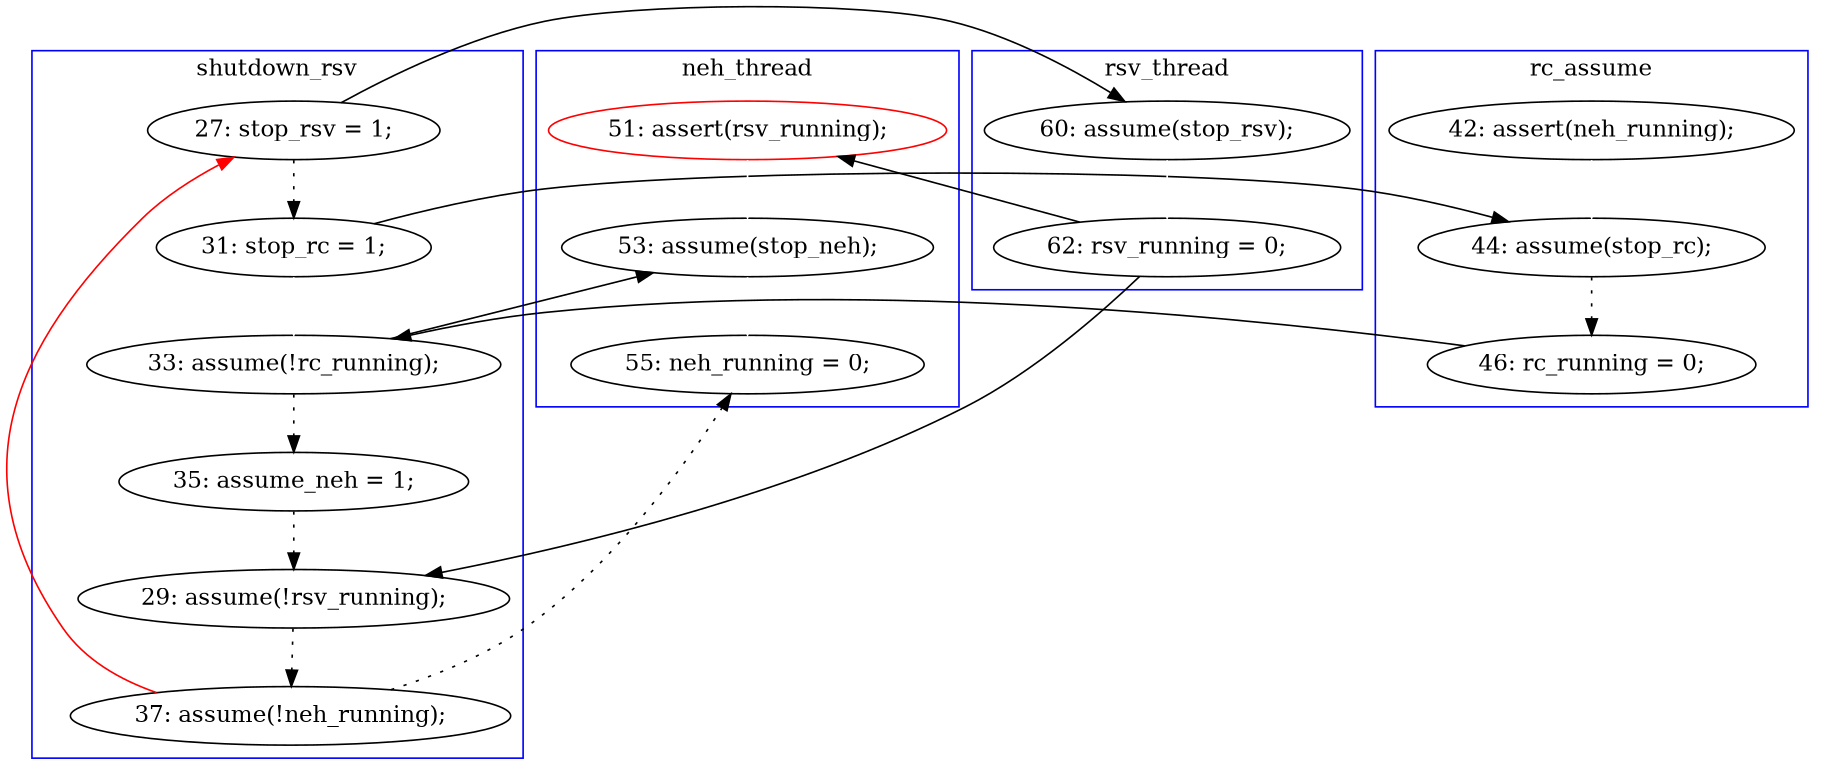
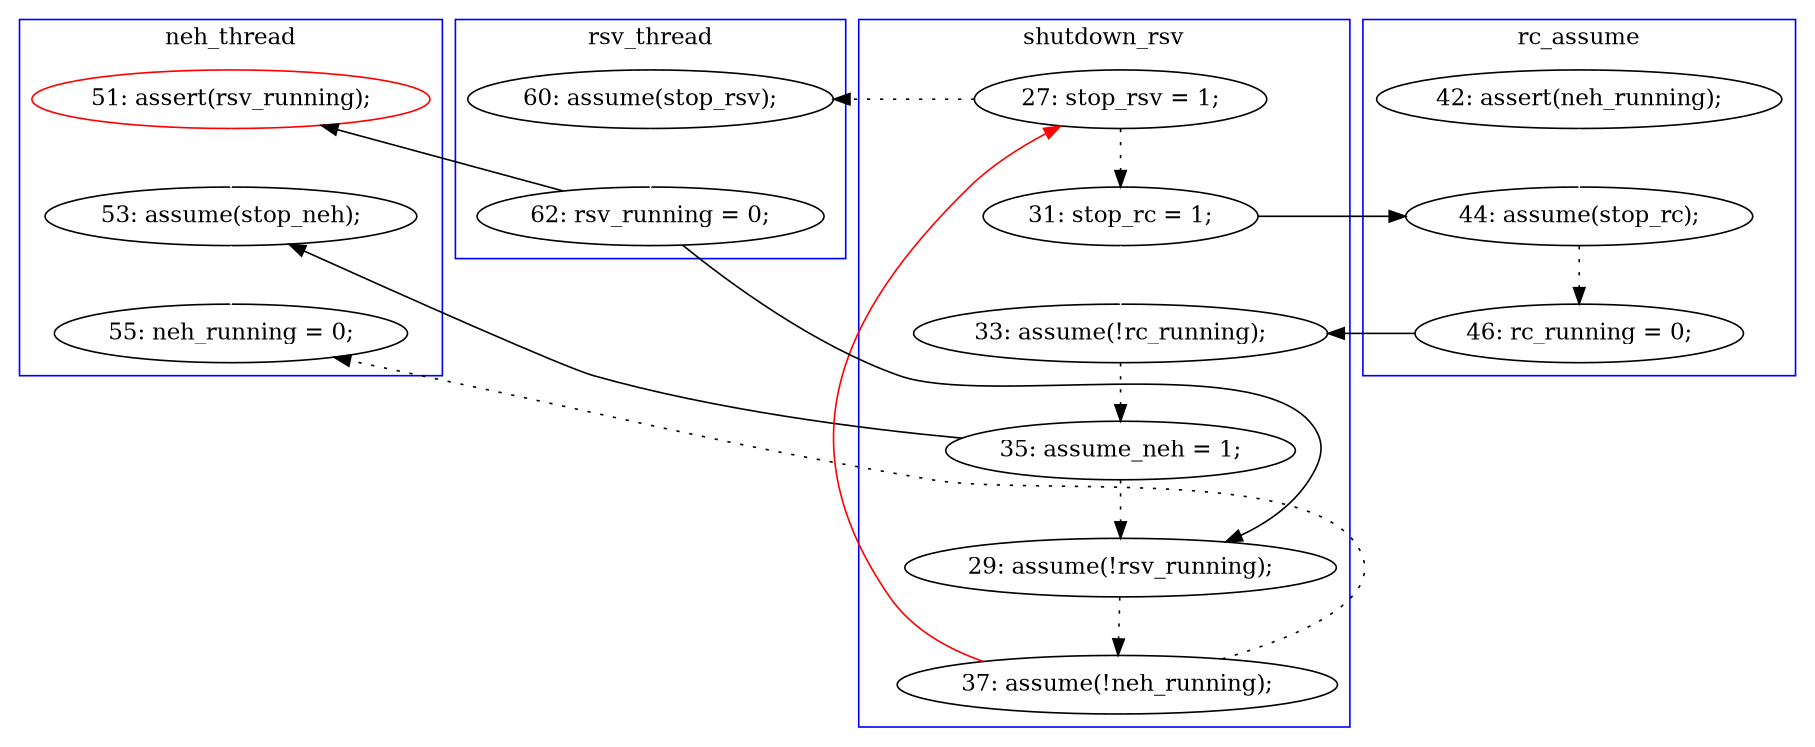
(726, 7) -> (912, 99)
(551, 299) -> (622, 383)
